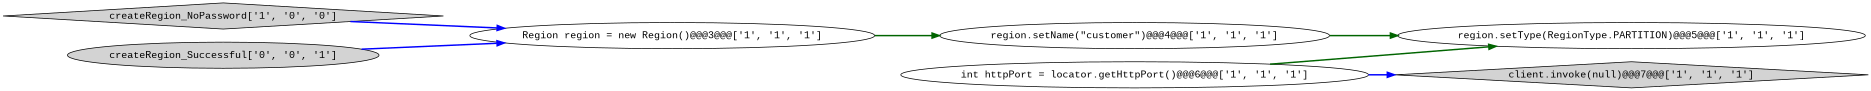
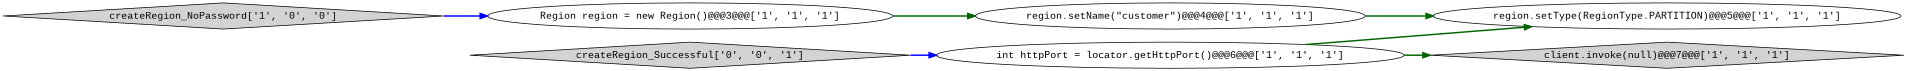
(429, 46) -> (920, 55)
(223, 55) -> (690, 55)
(1378, 75) -> (1413, 55)
